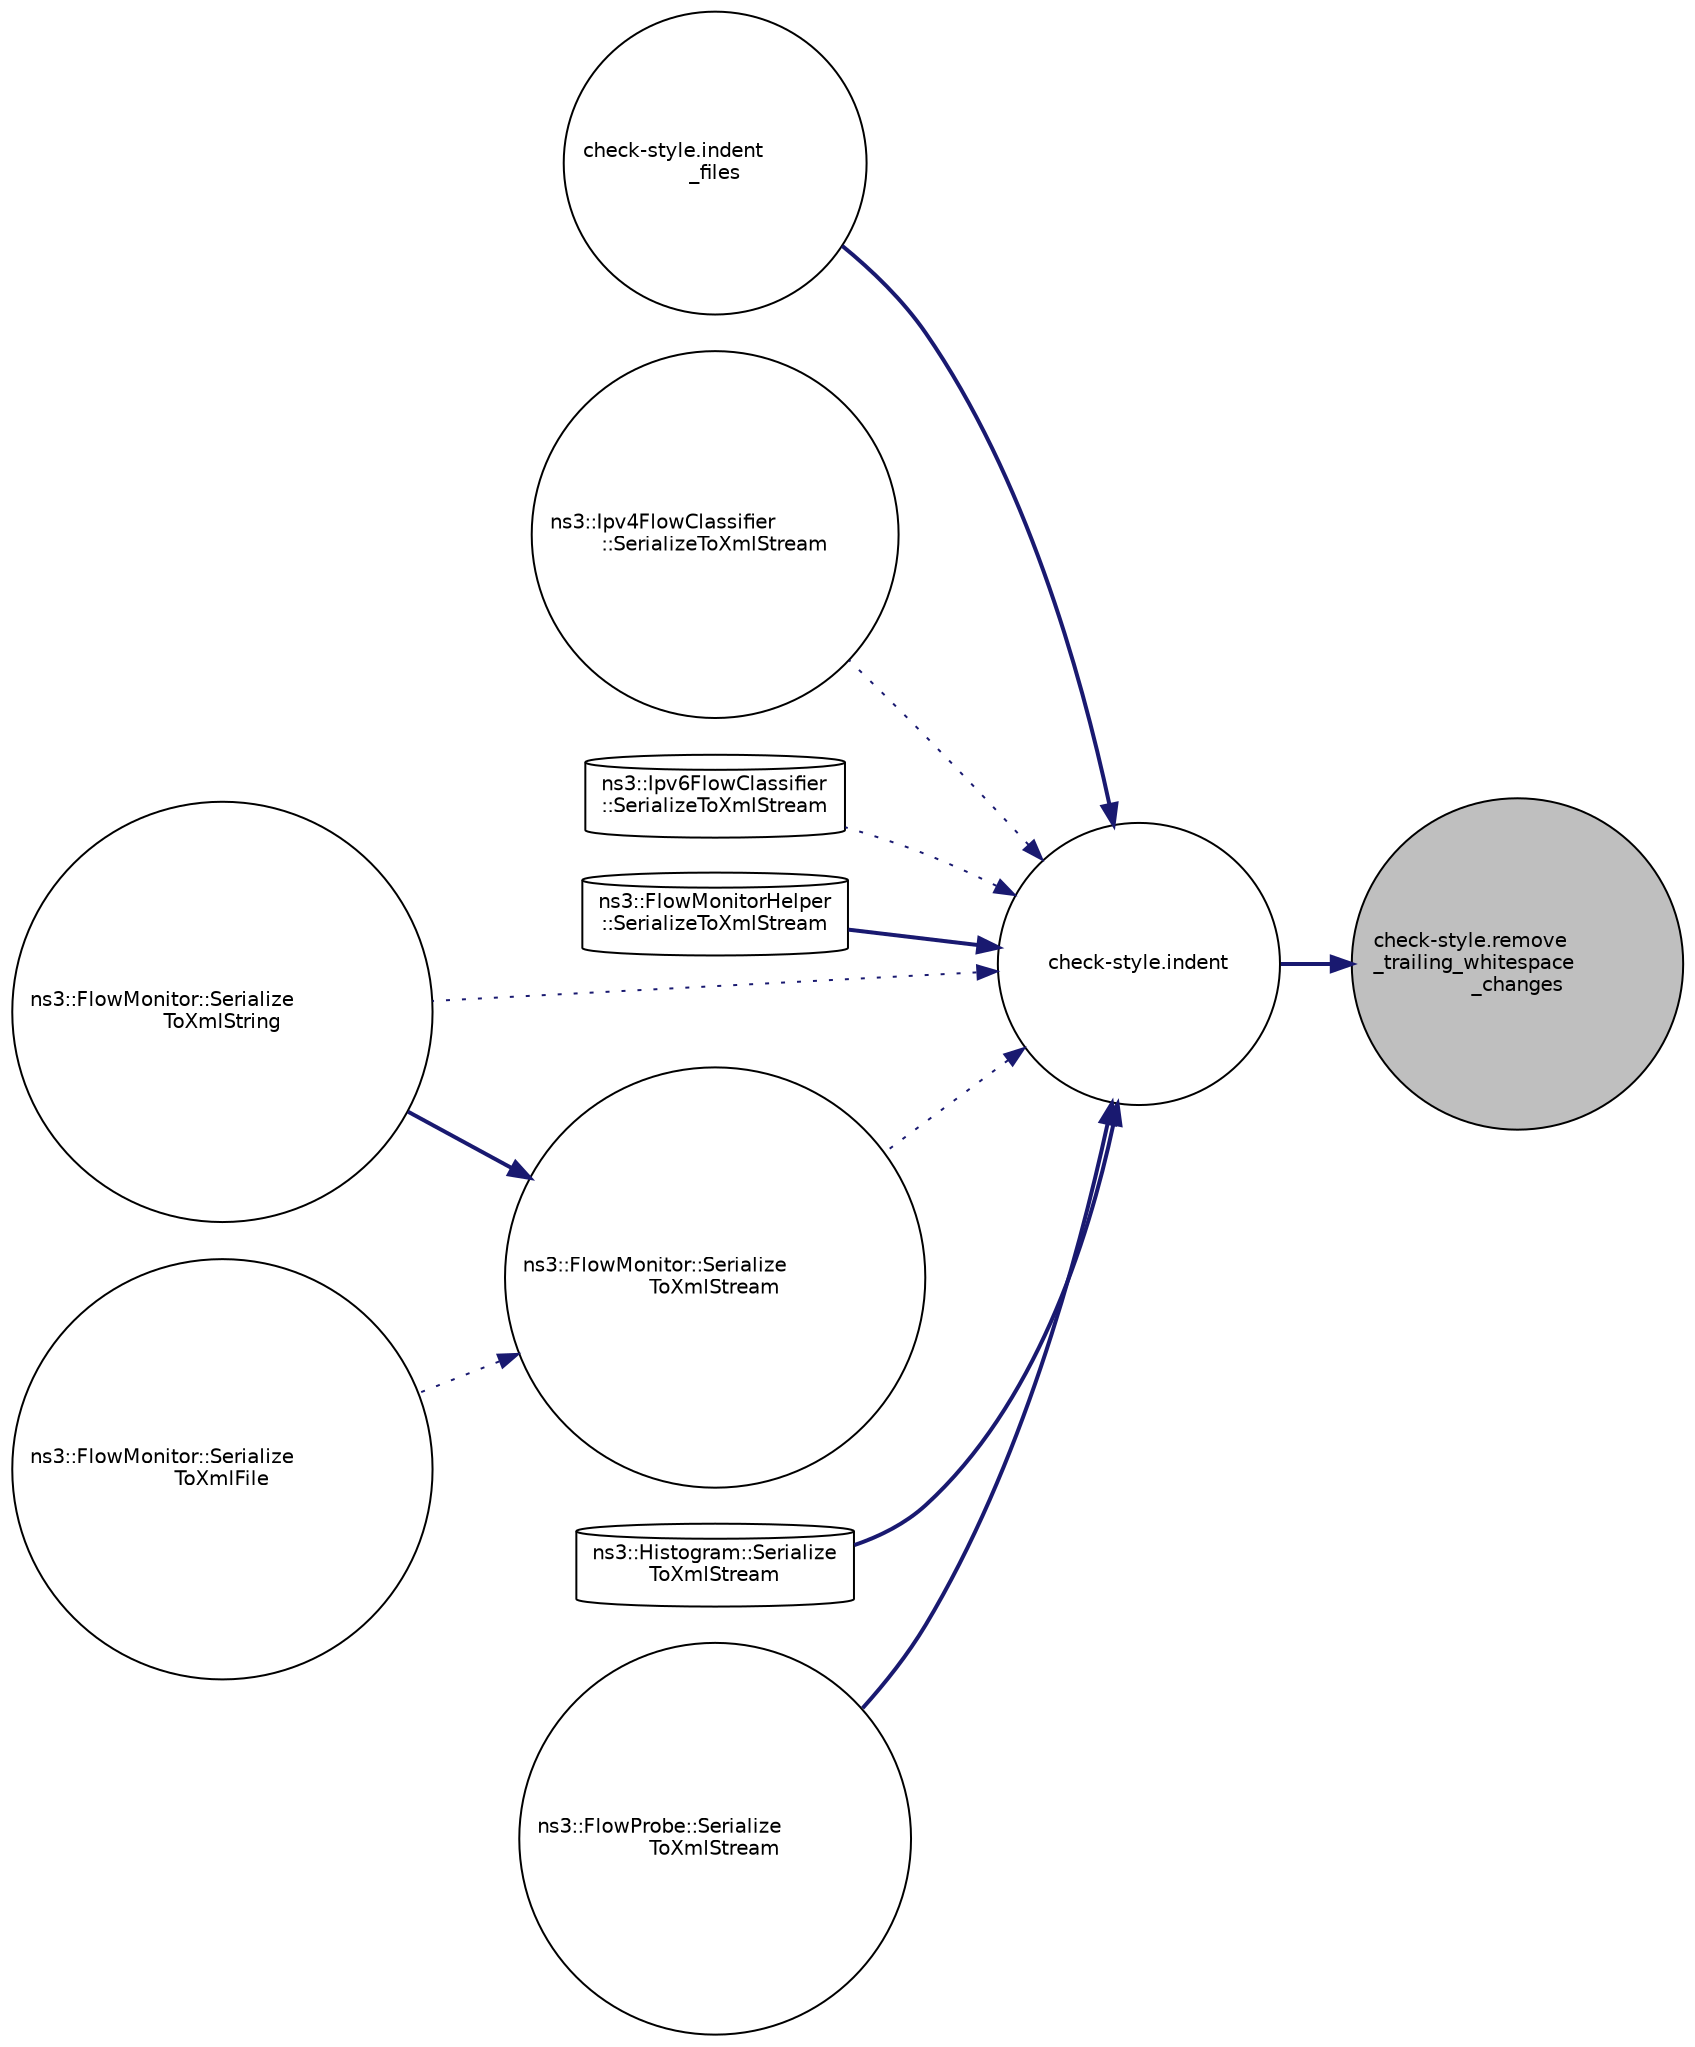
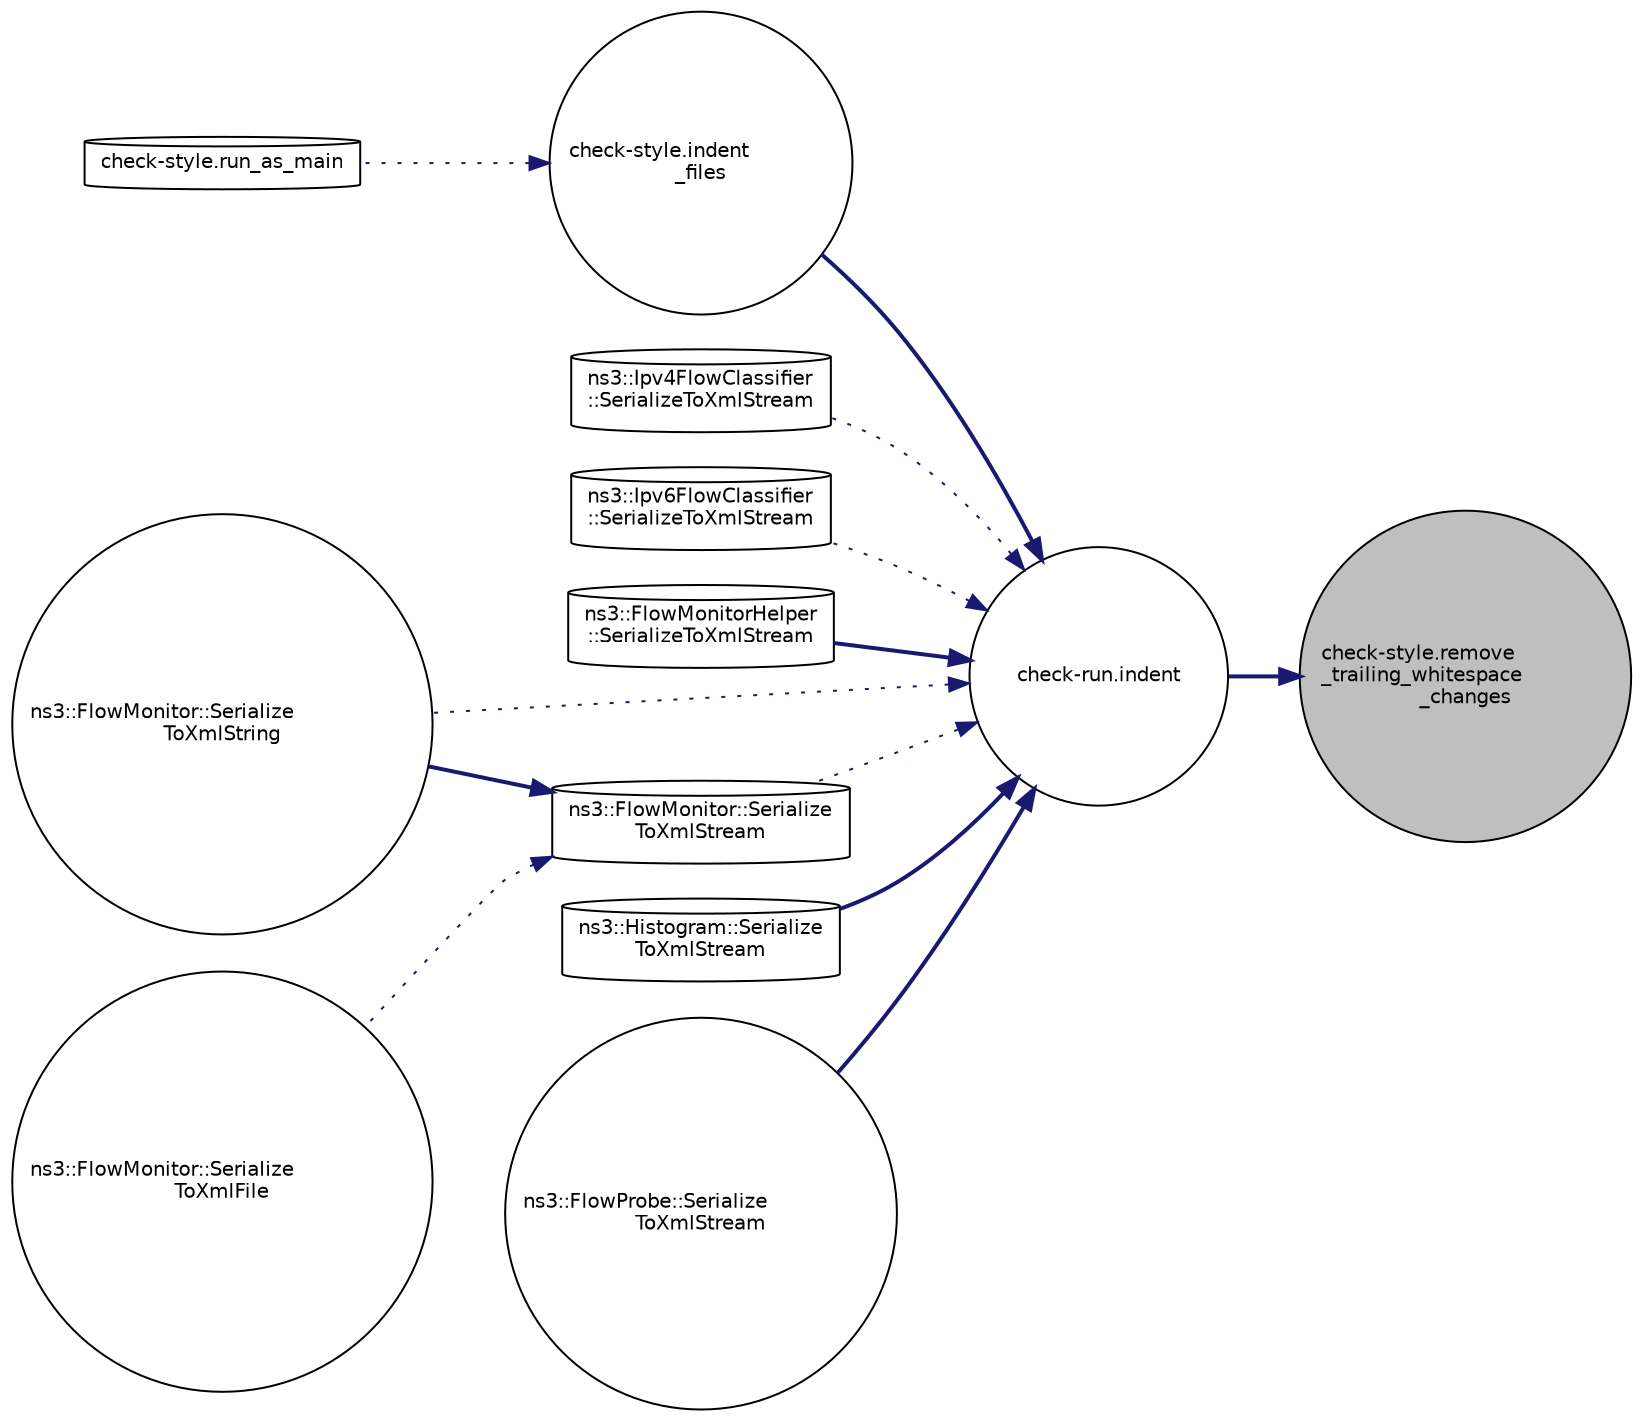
none -> (222, 163)
(715, 534) -> (701, 391)
(1139, 964) -> (1099, 676)
(715, 1277) -> (701, 822)
